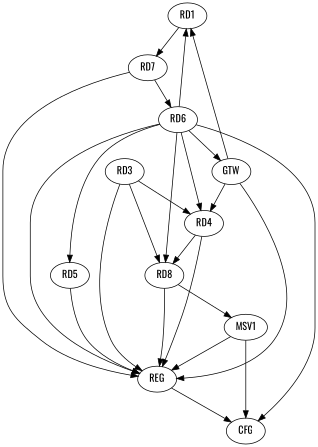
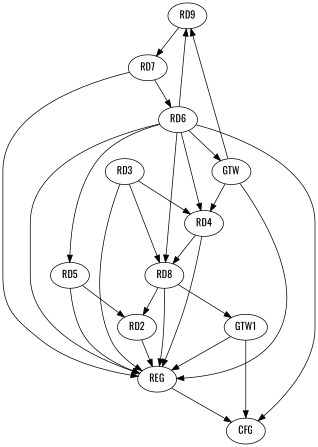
(187, 16) -> (187, 16)
none -> (137, 327)
(246, 327) -> (246, 327)
